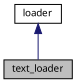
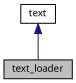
(38, 14) -> (38, 14)
